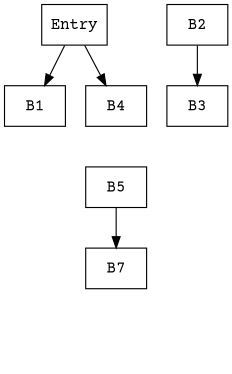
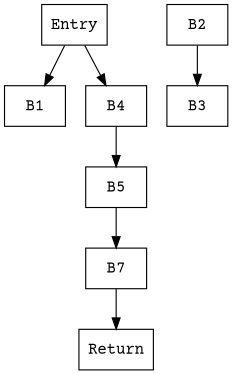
none -> (116, 141)
none -> (116, 350)
